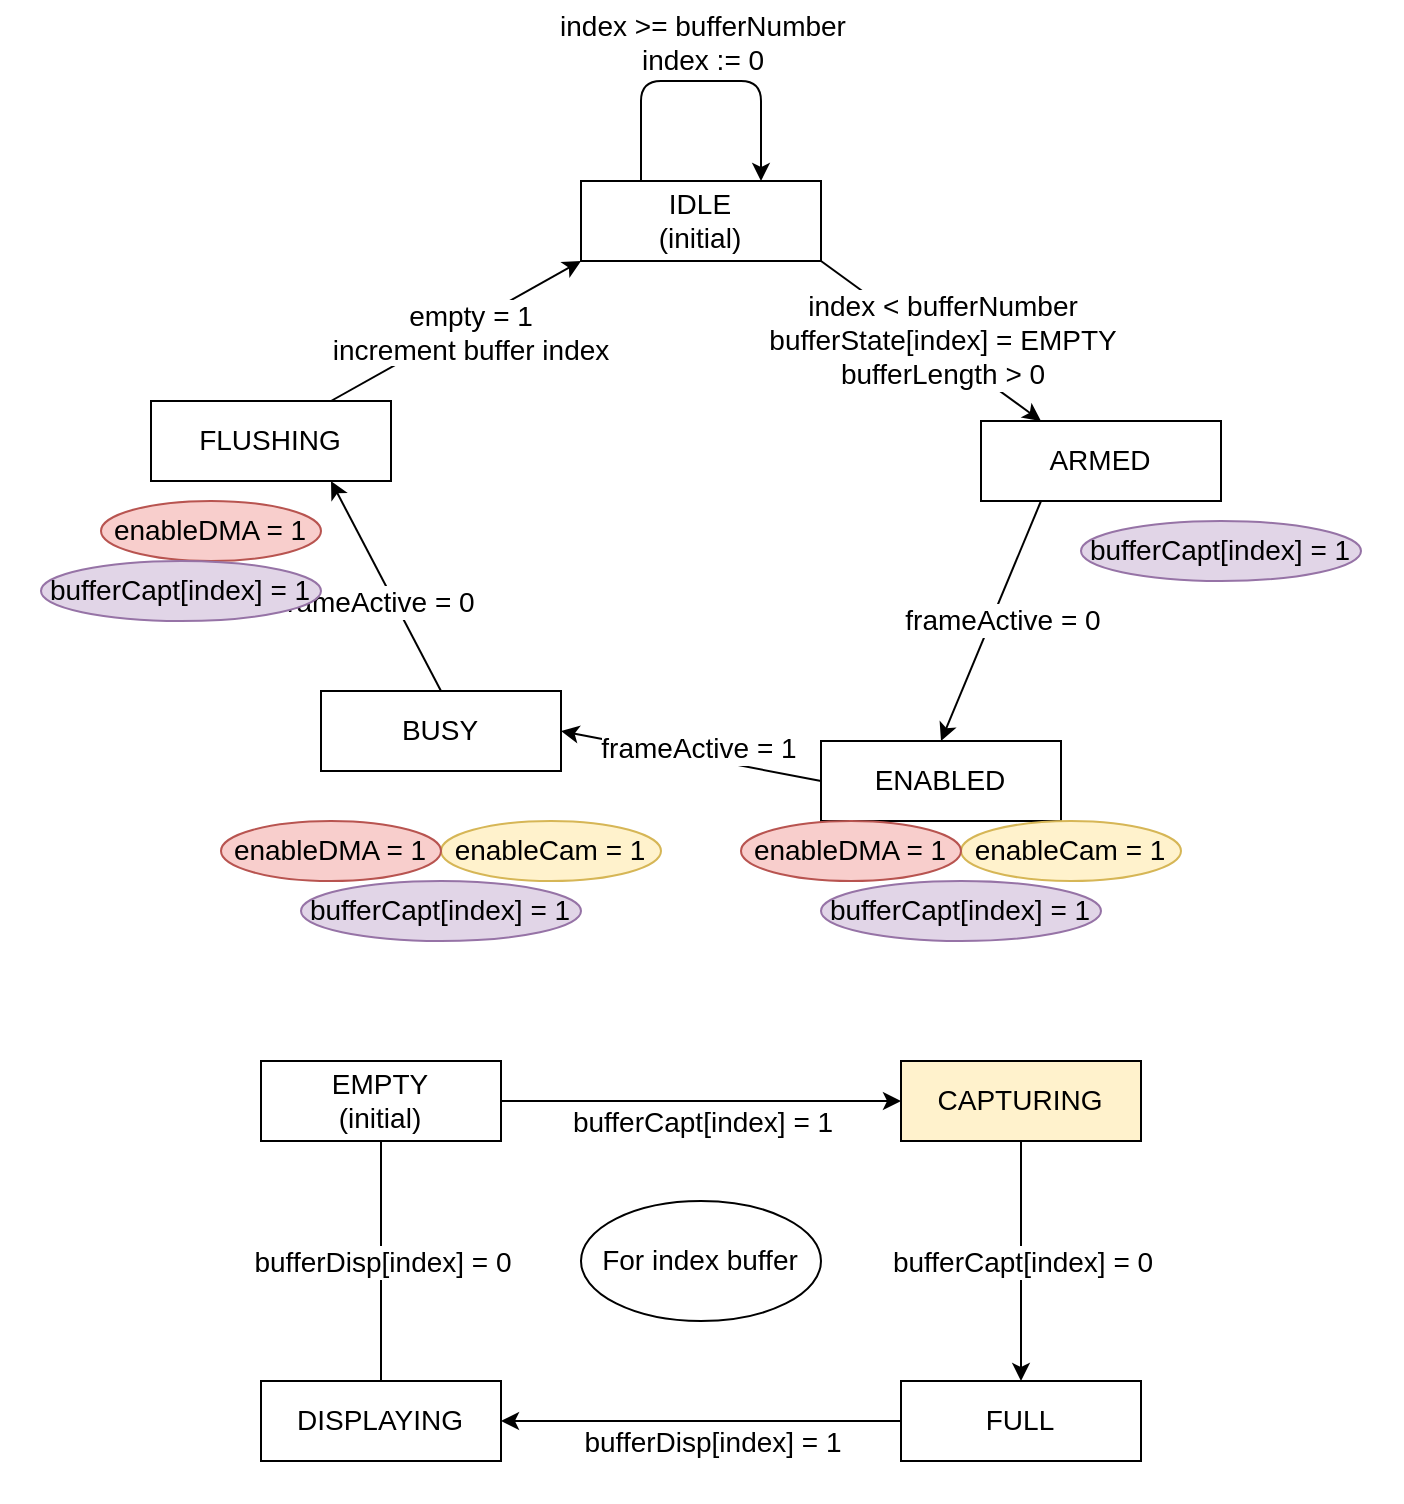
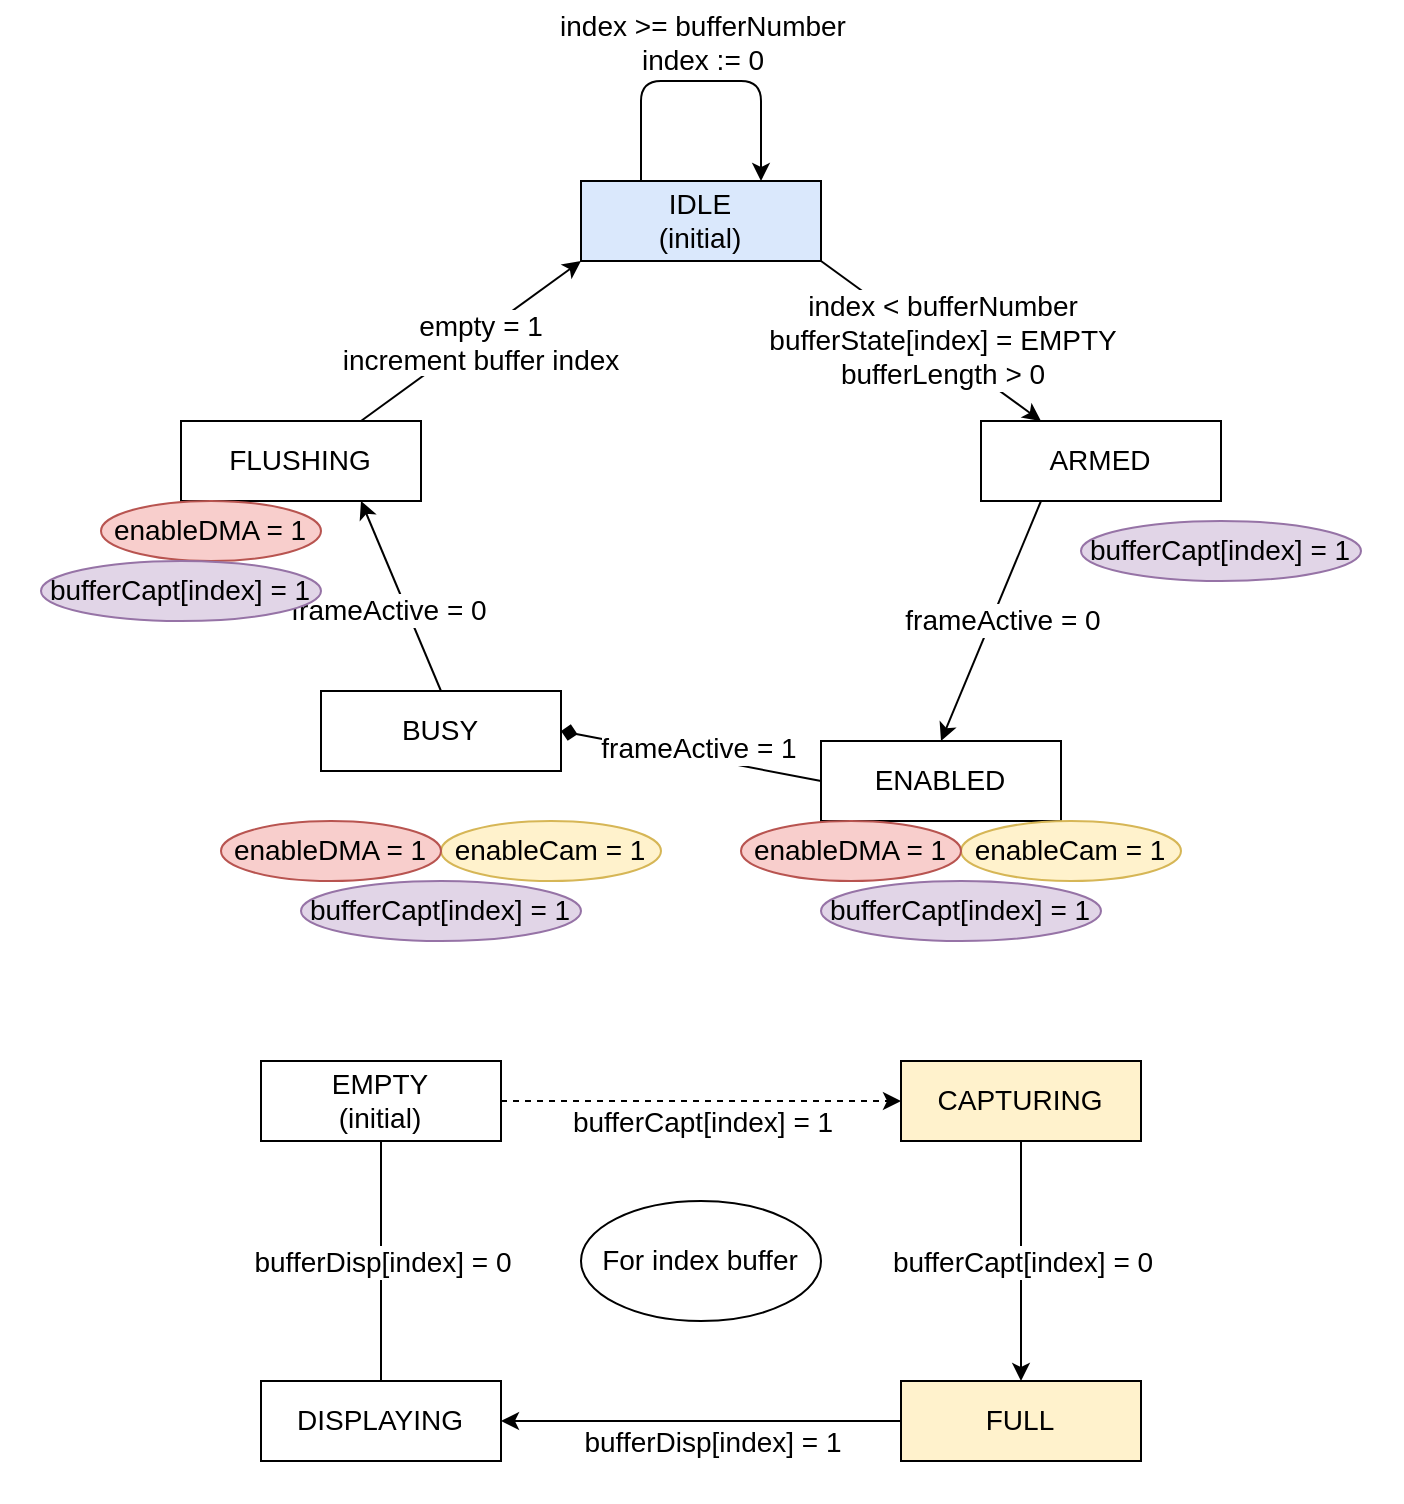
(701, 221) -> (701, 221)
(271, 441) -> (301, 461)
(575, 734) -> (577, 734)
(694, 1101) -> (694, 1101)
(1021, 1421) -> (1021, 1421)
